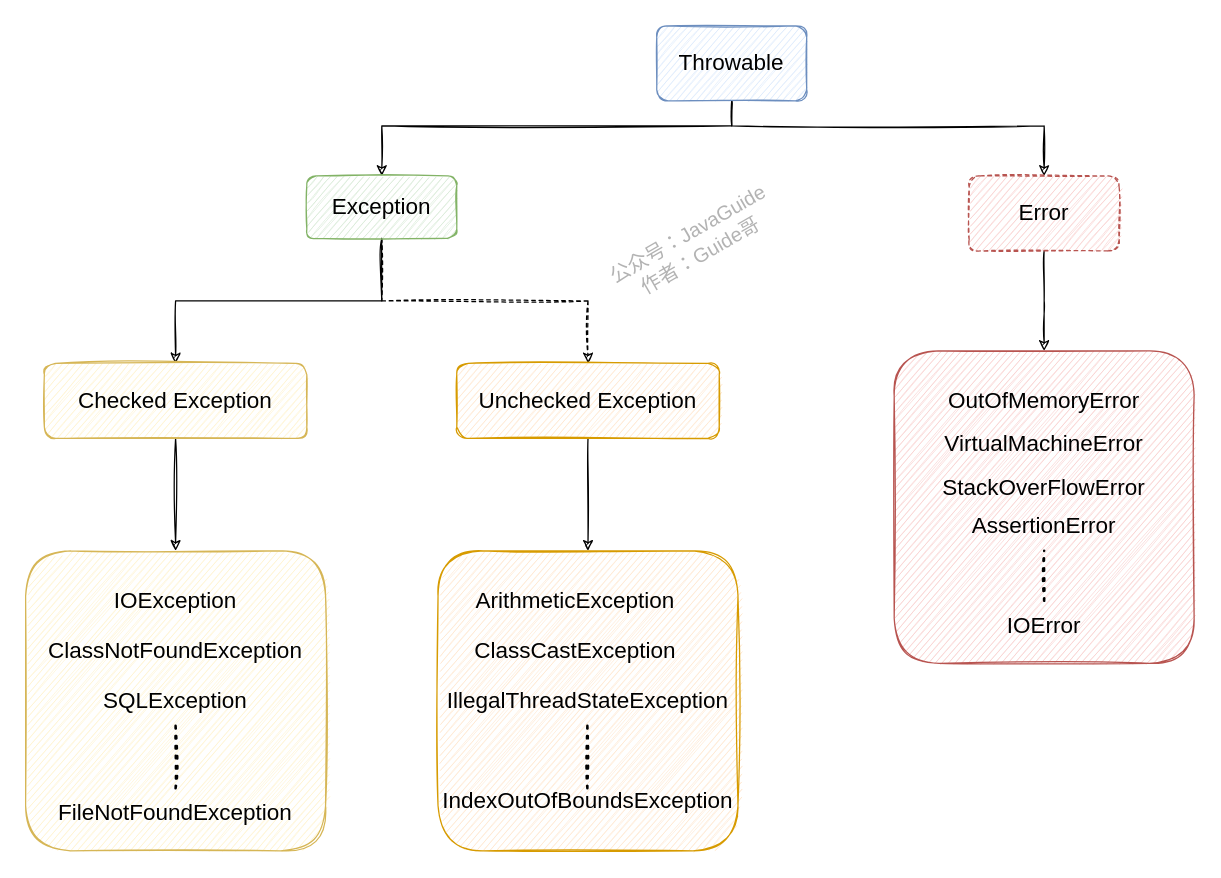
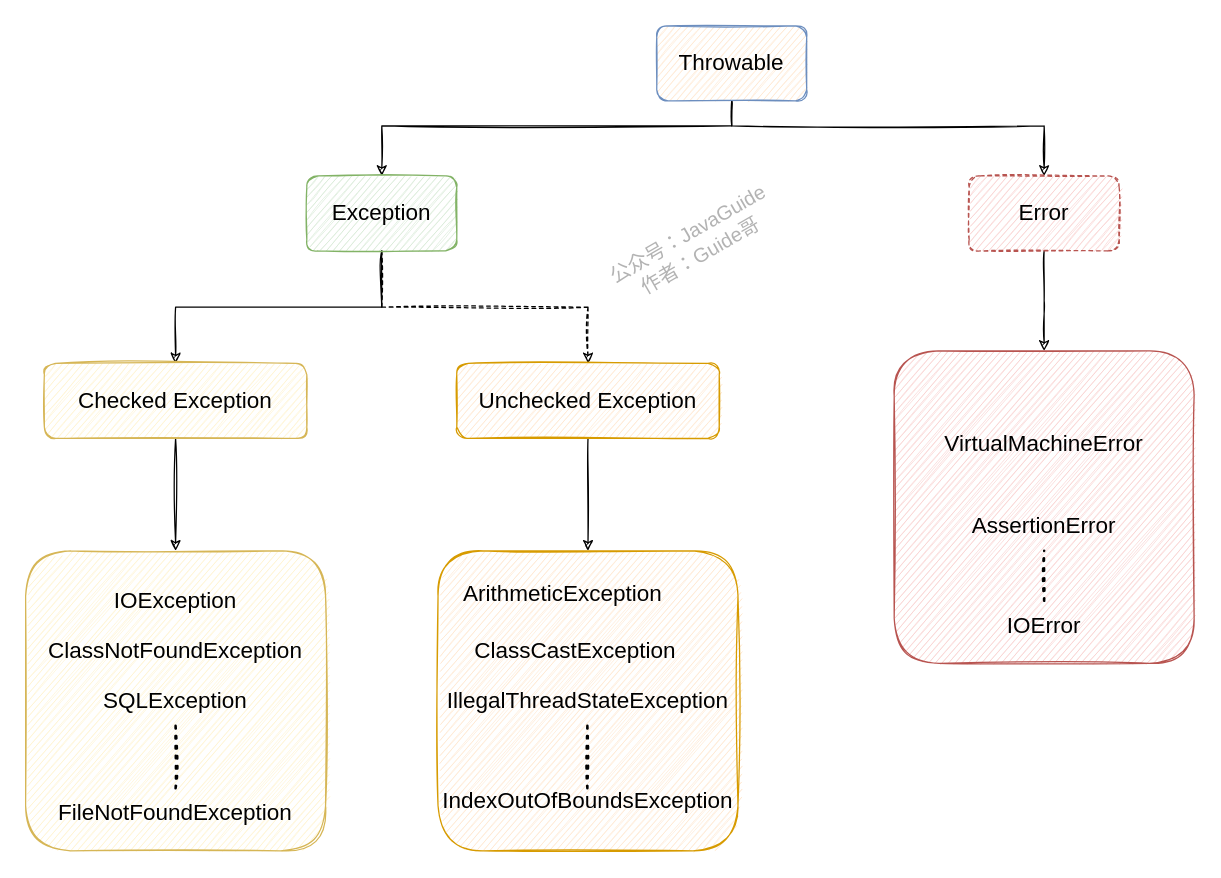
(732, 63) -> (732, 63)
(382, 207) -> (382, 213)
(1044, 401) -> none
(1044, 488) -> none
(576, 601) -> (563, 594)
